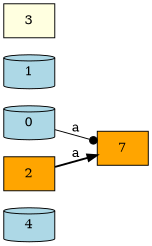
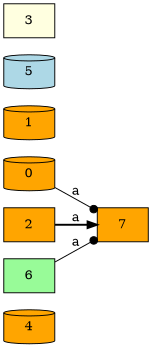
none -> (29, 72)
(29, 72) -> (29, 123)
(29, 123) -> (29, 174)
(29, 225) -> (29, 327)
none -> (29, 276)
